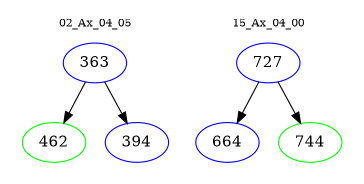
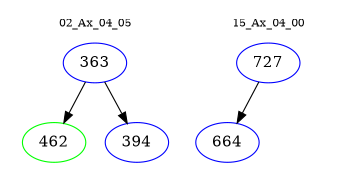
(310, 142) -> none
